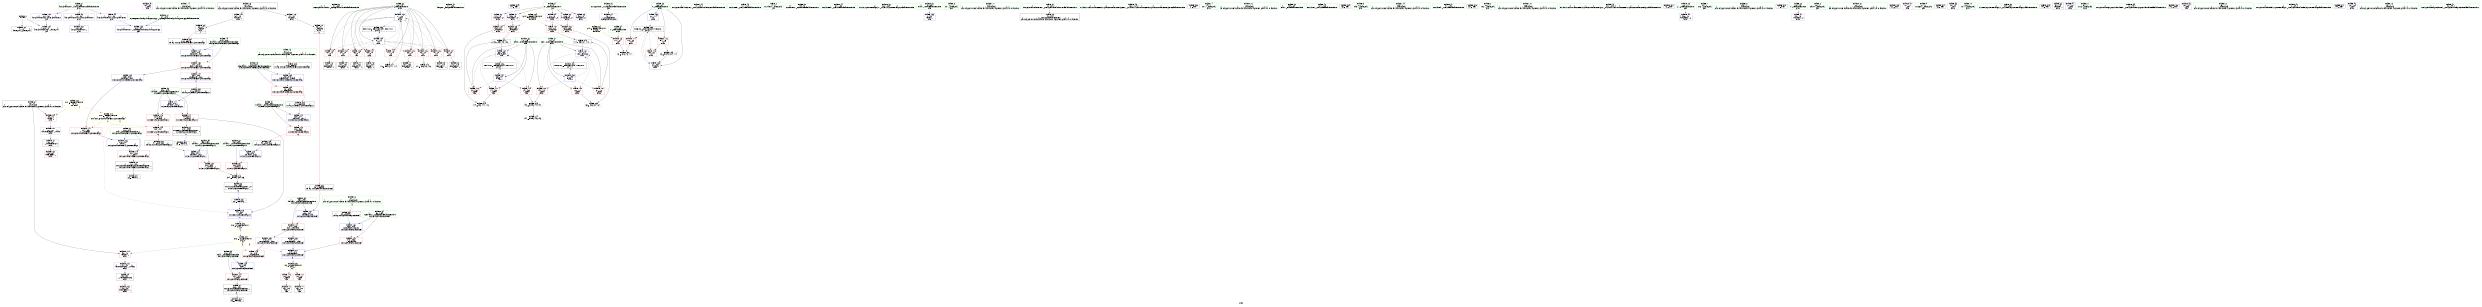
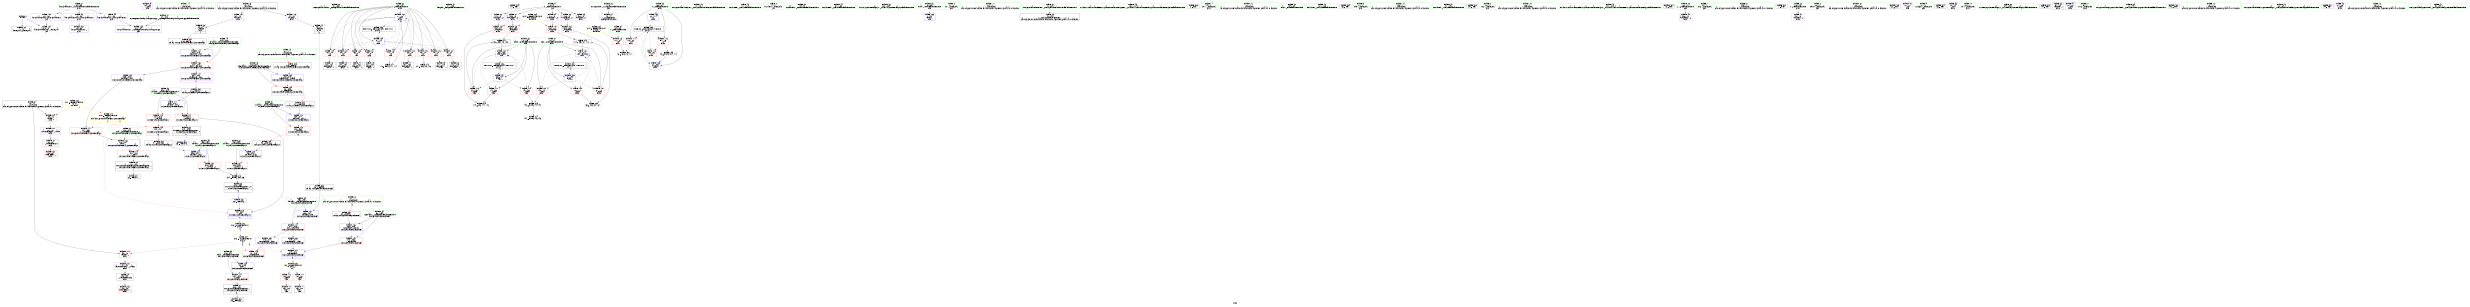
(2186, 6) -> none
